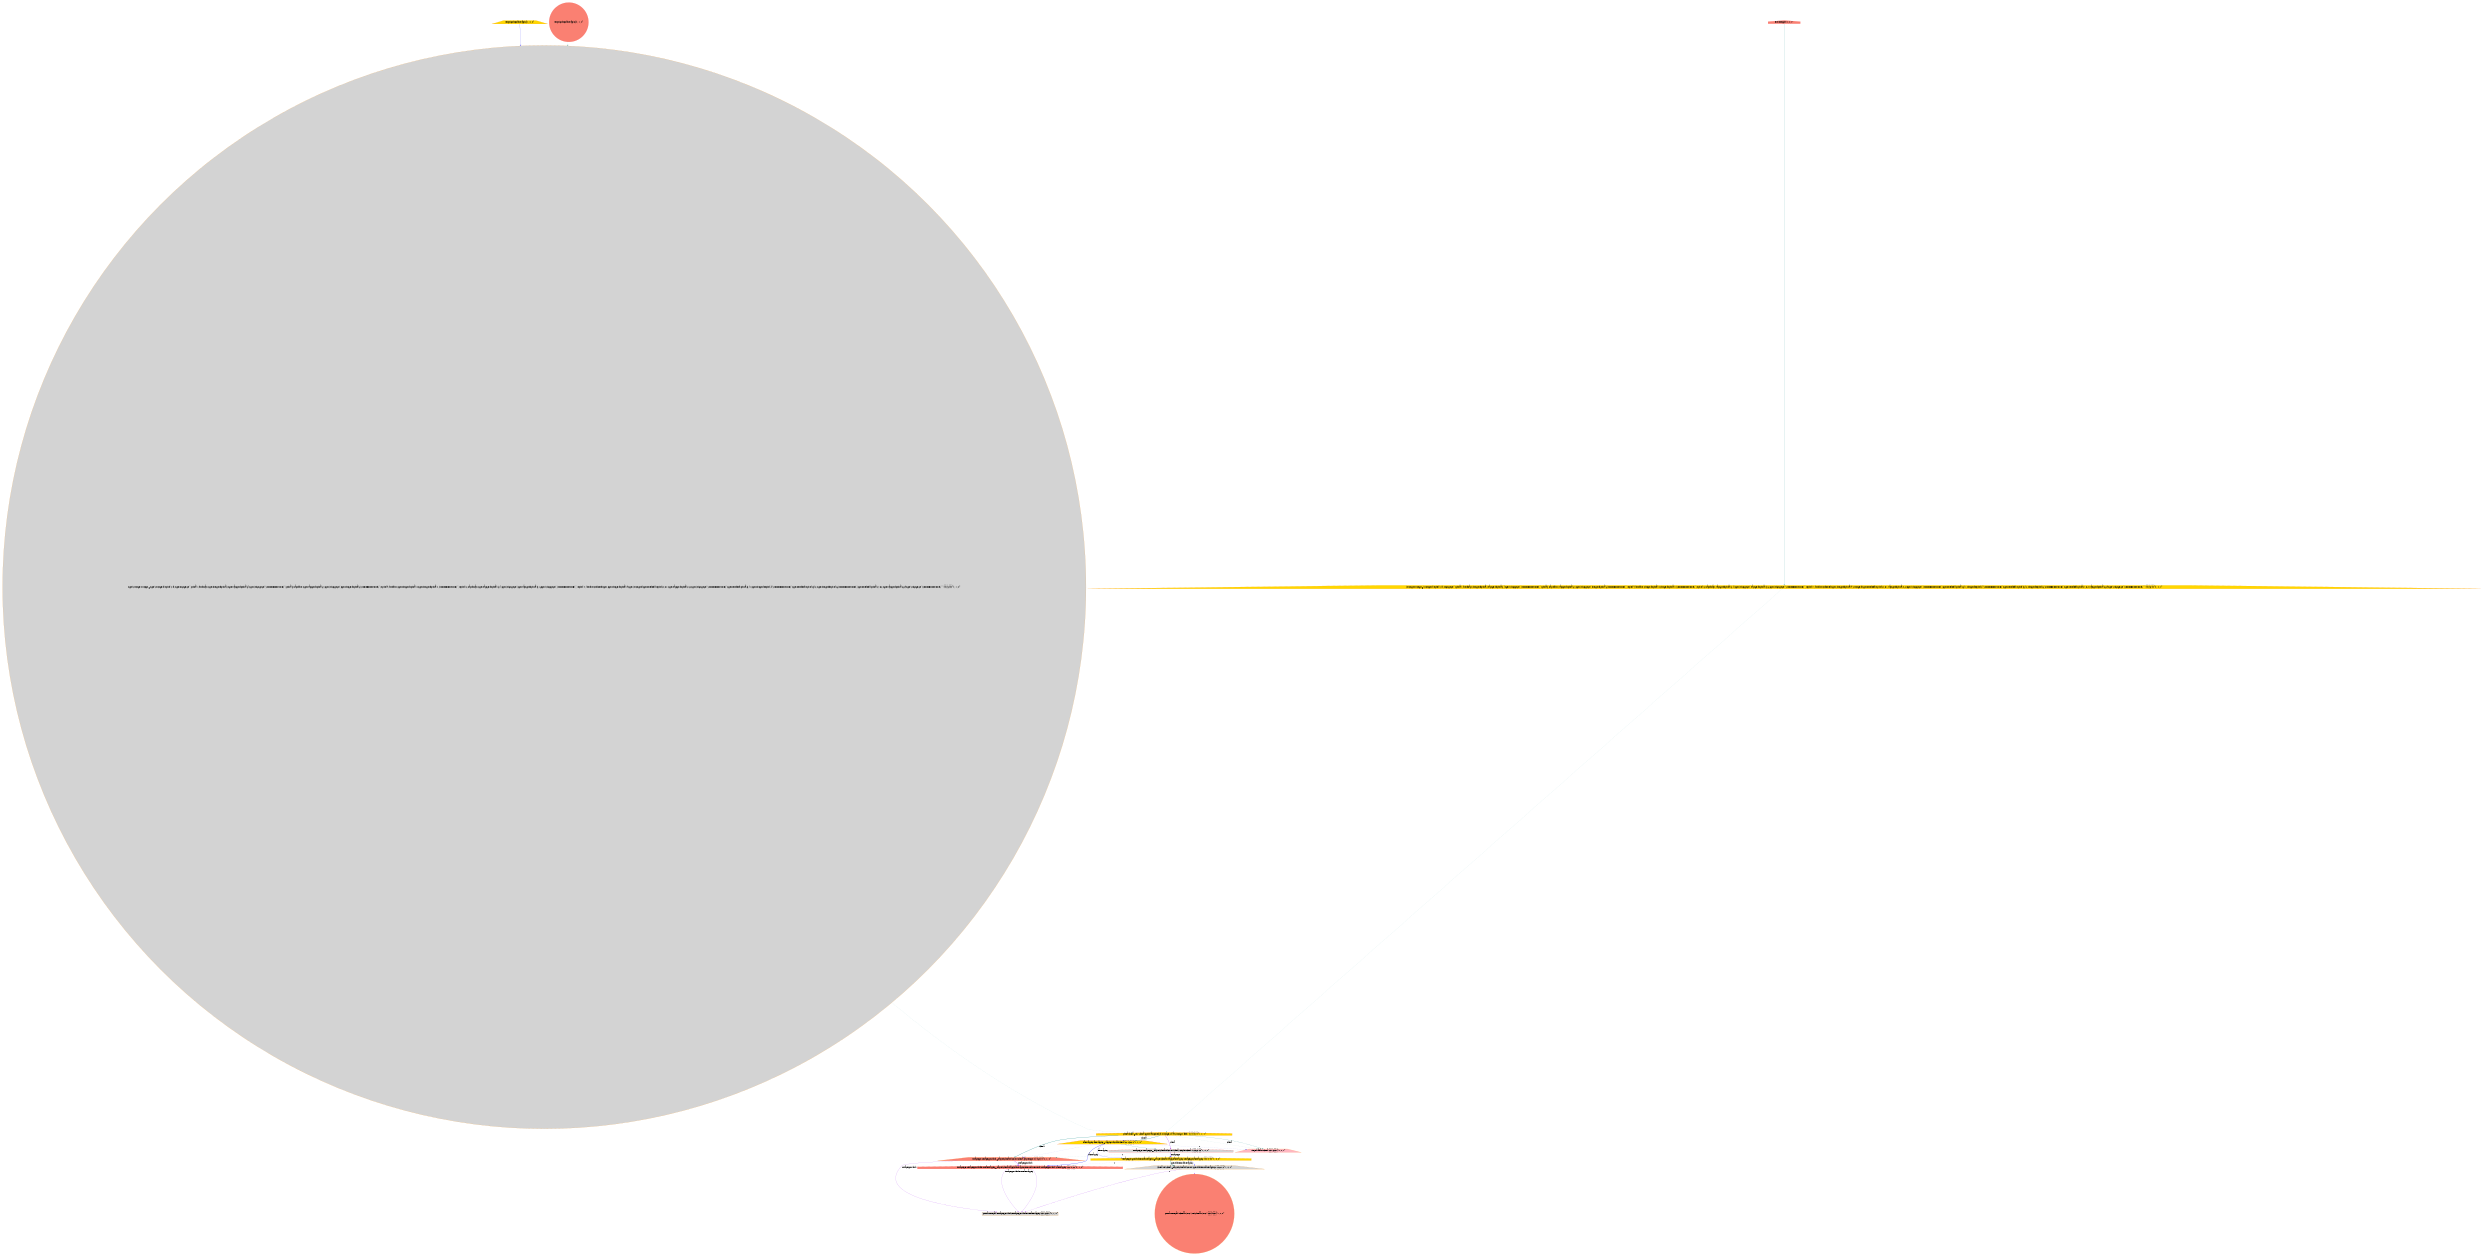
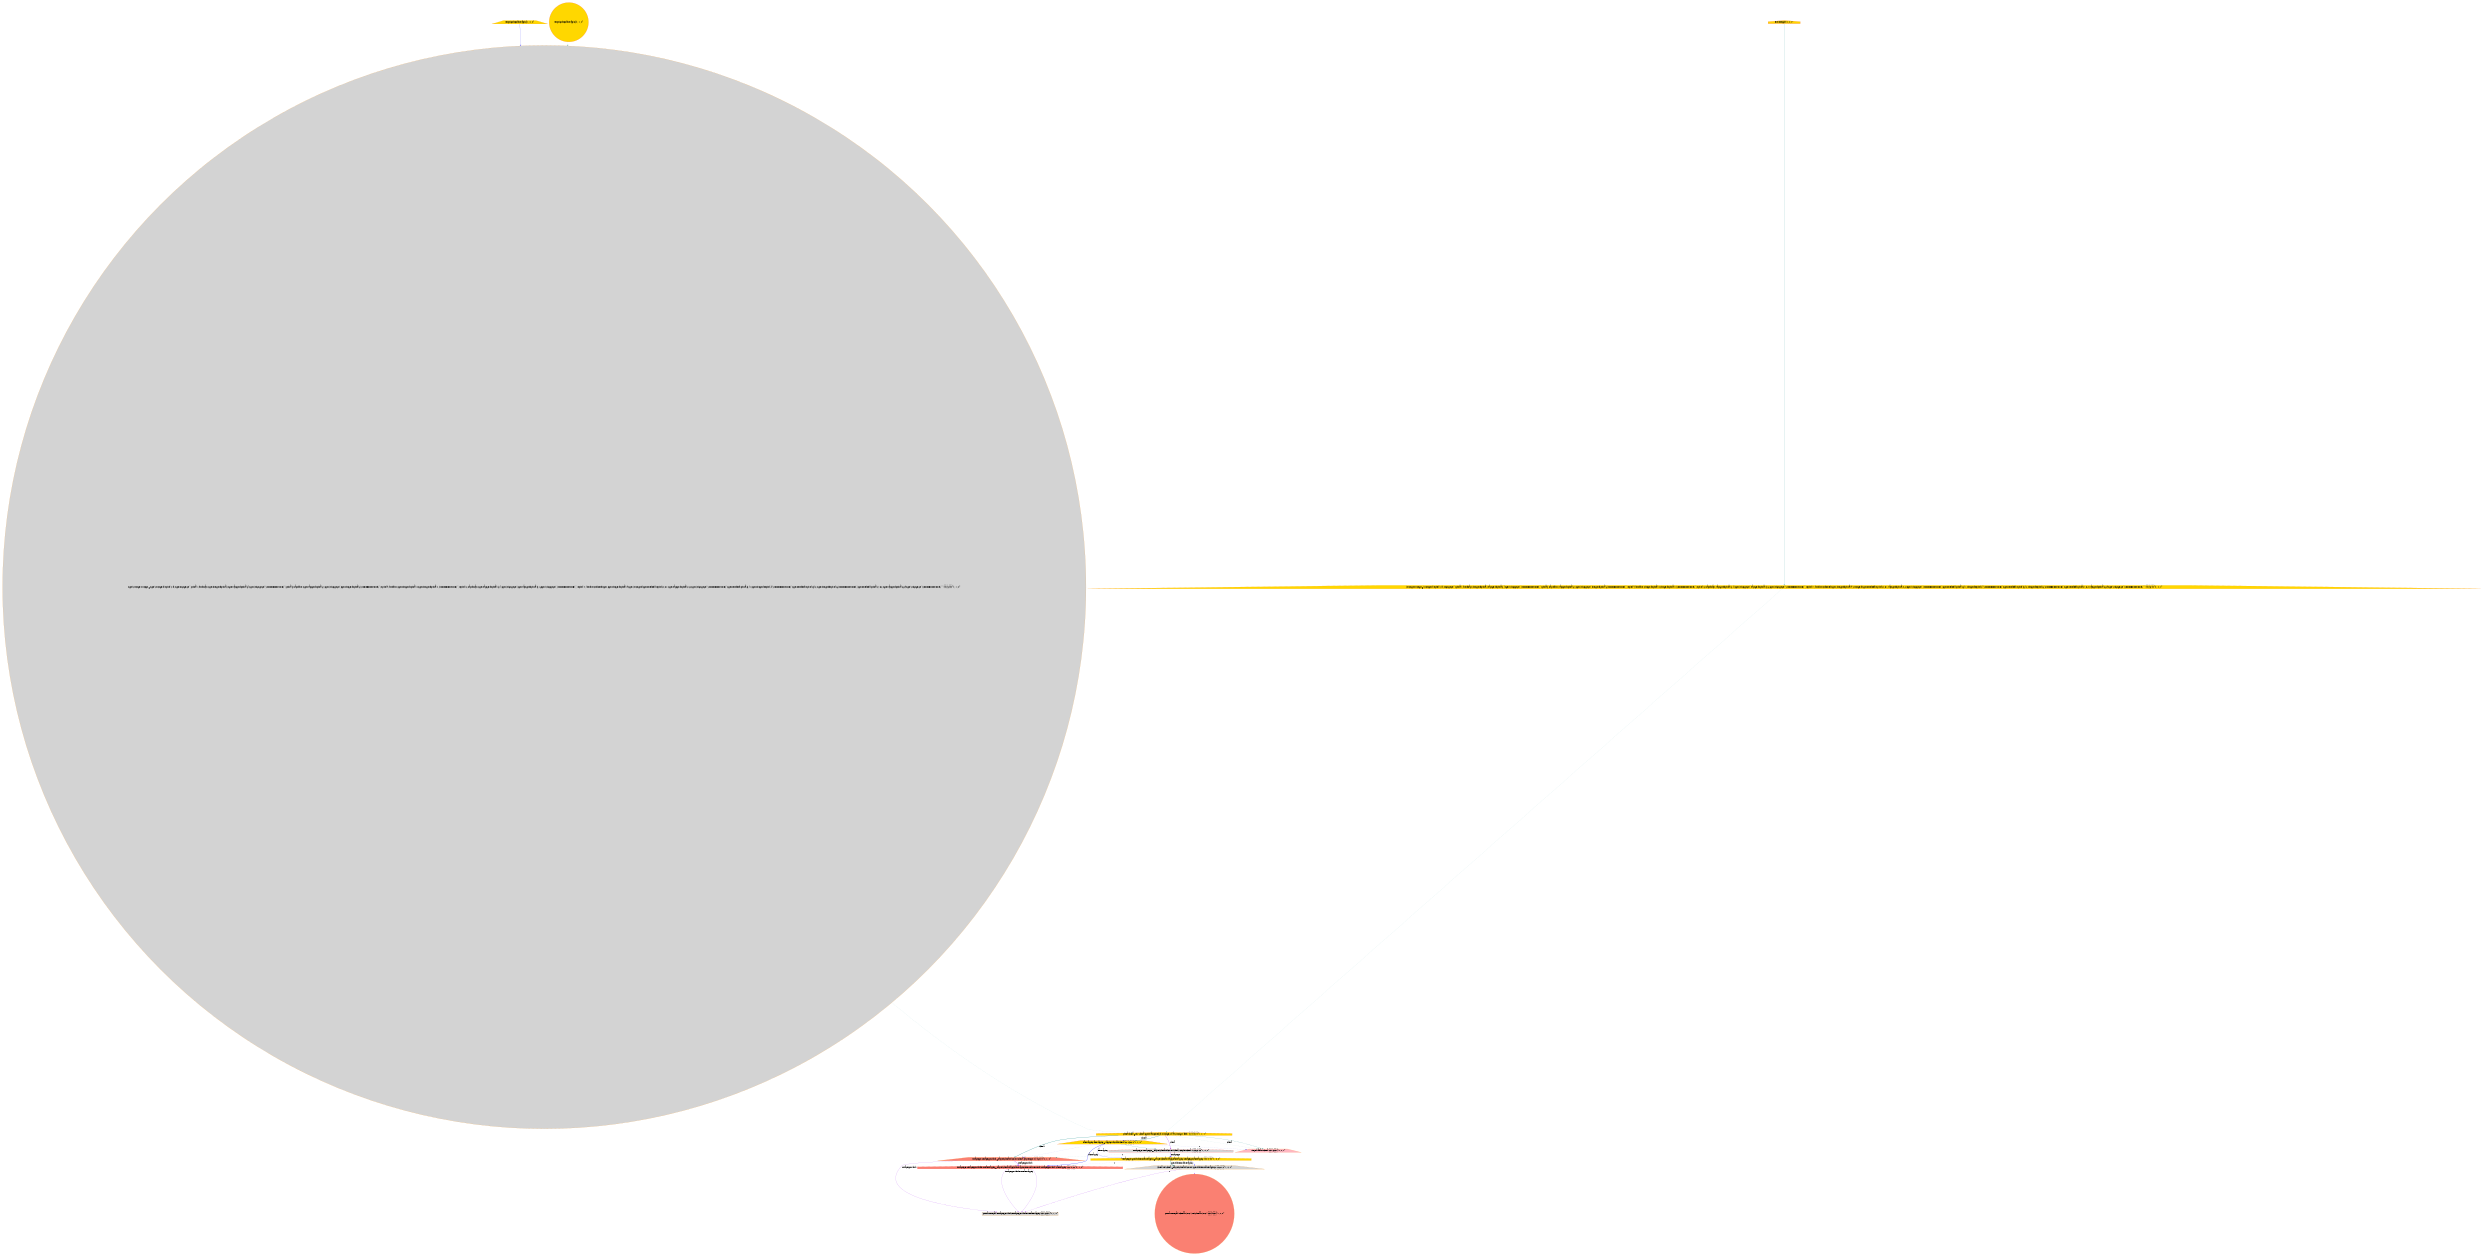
(569, 22) -> (569, 22)
(1784, 22) -> (1784, 22)
